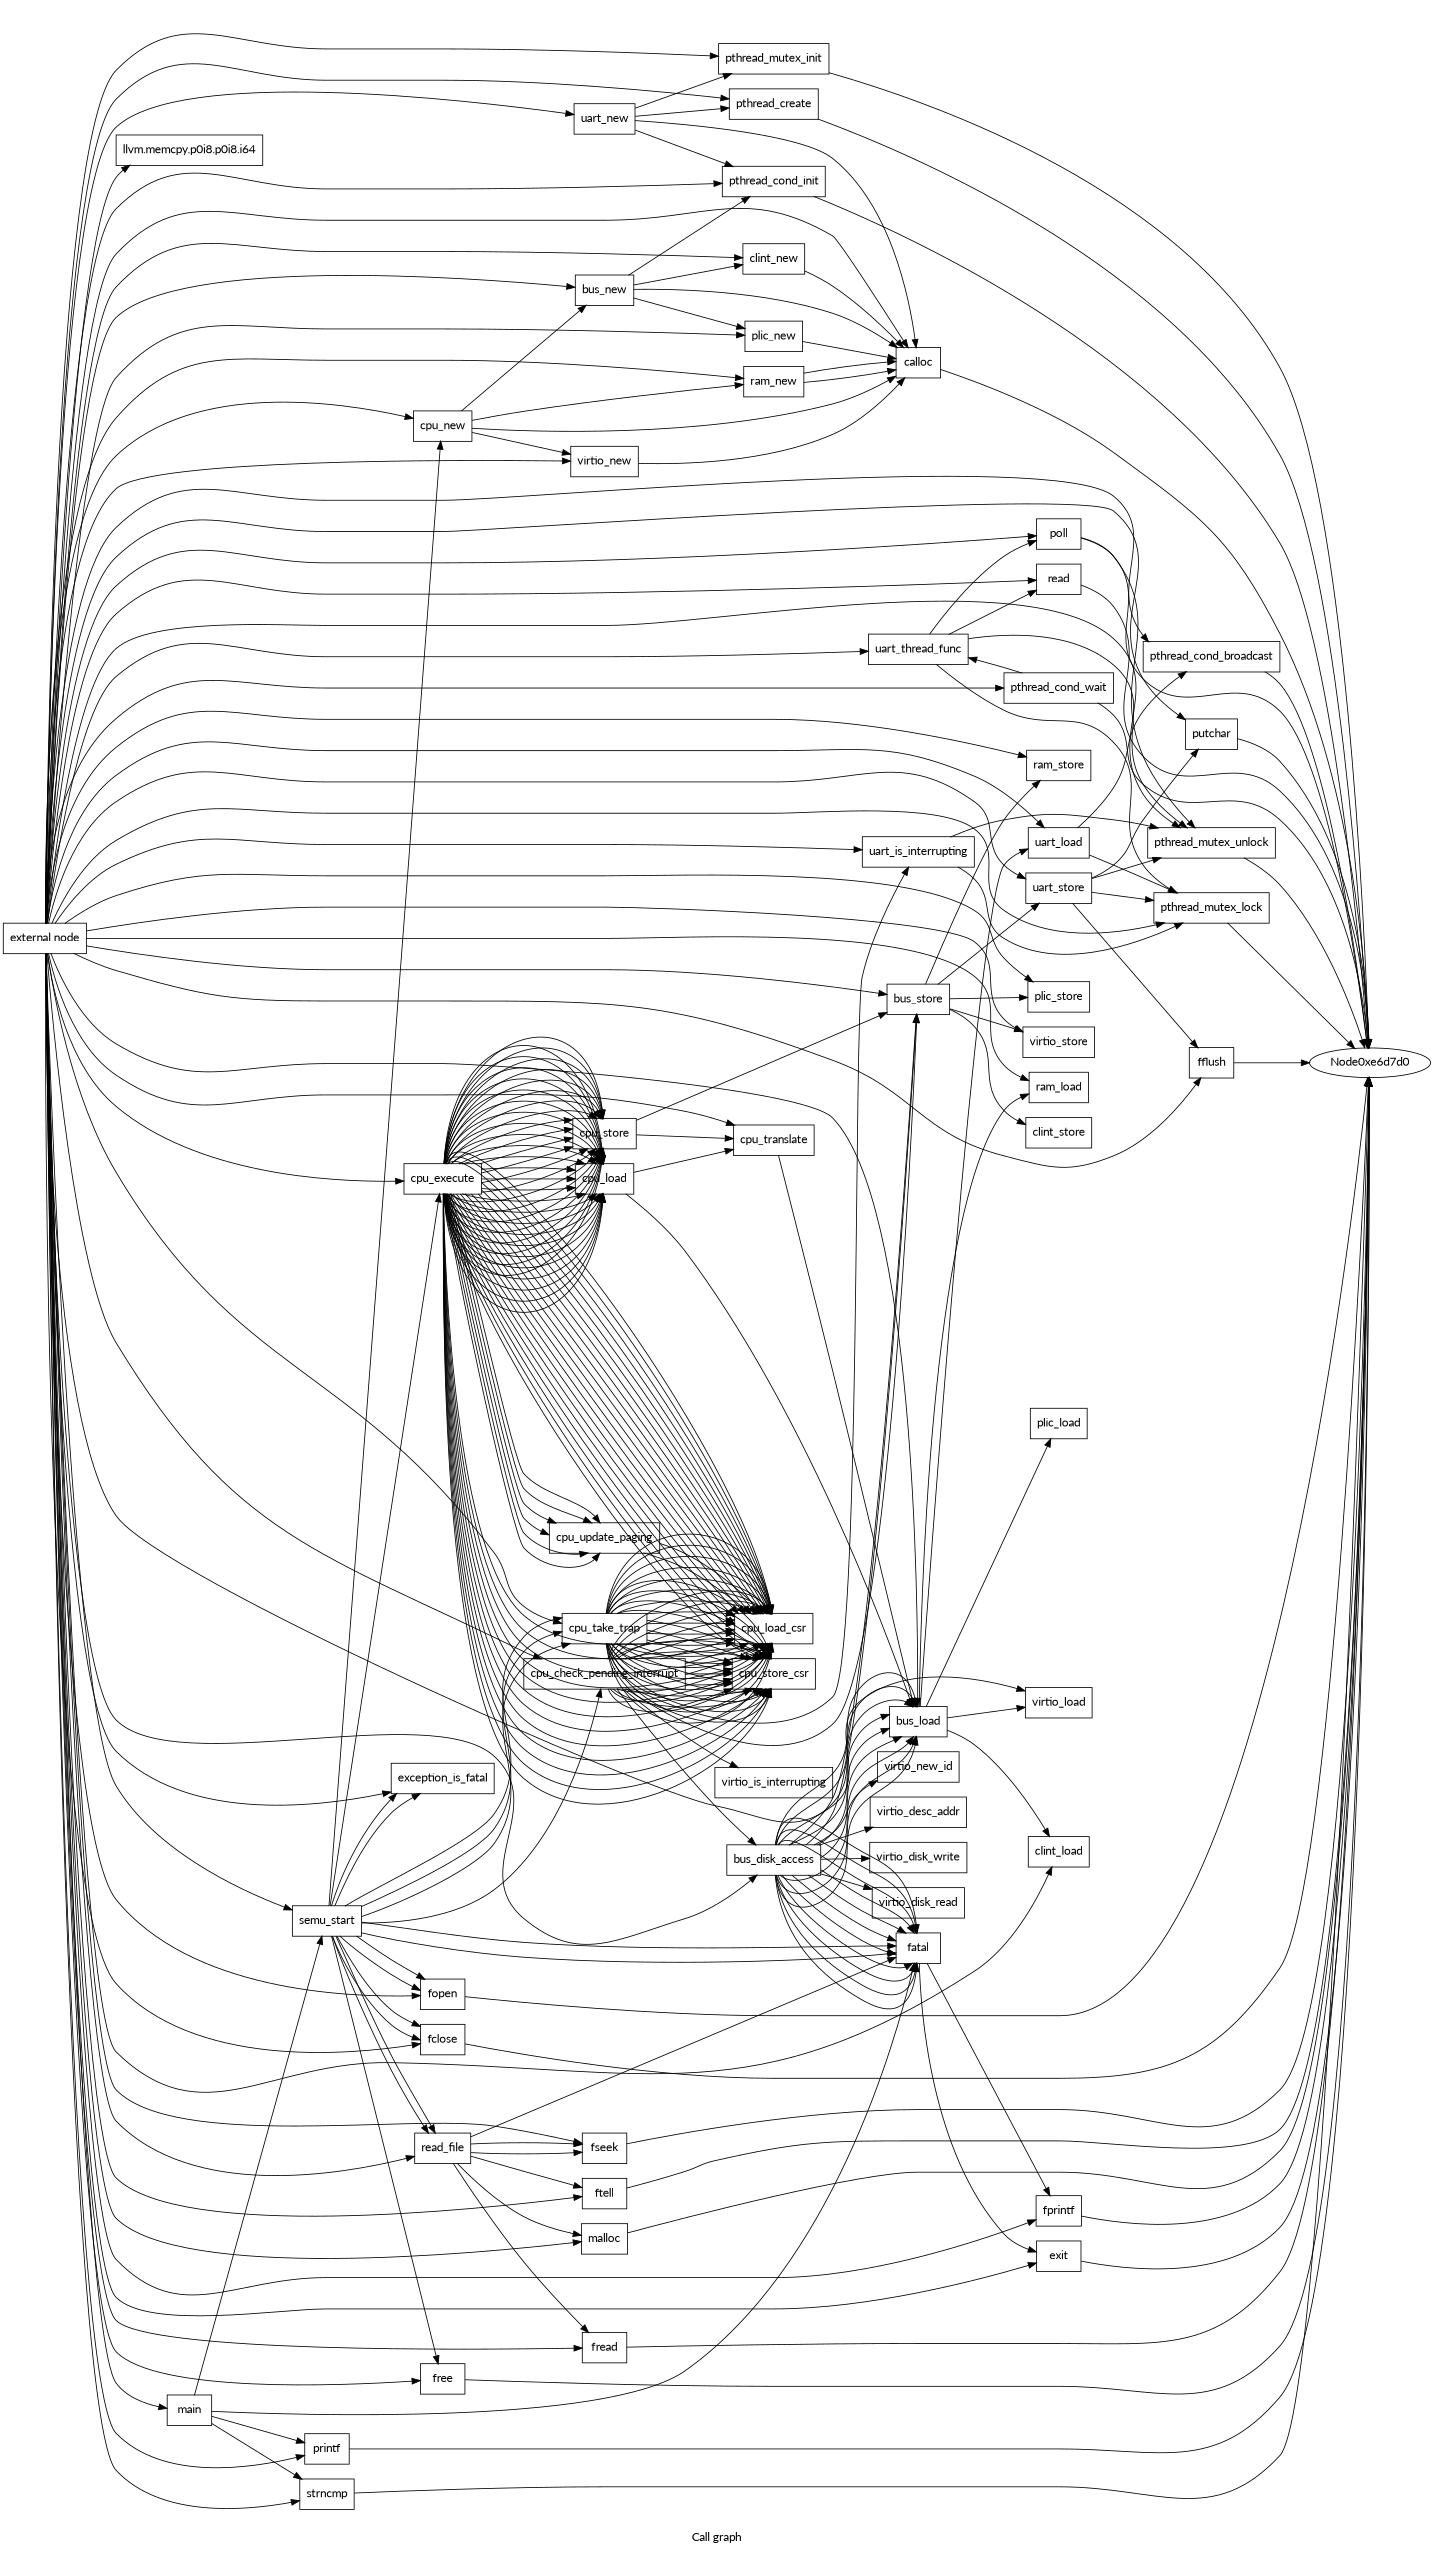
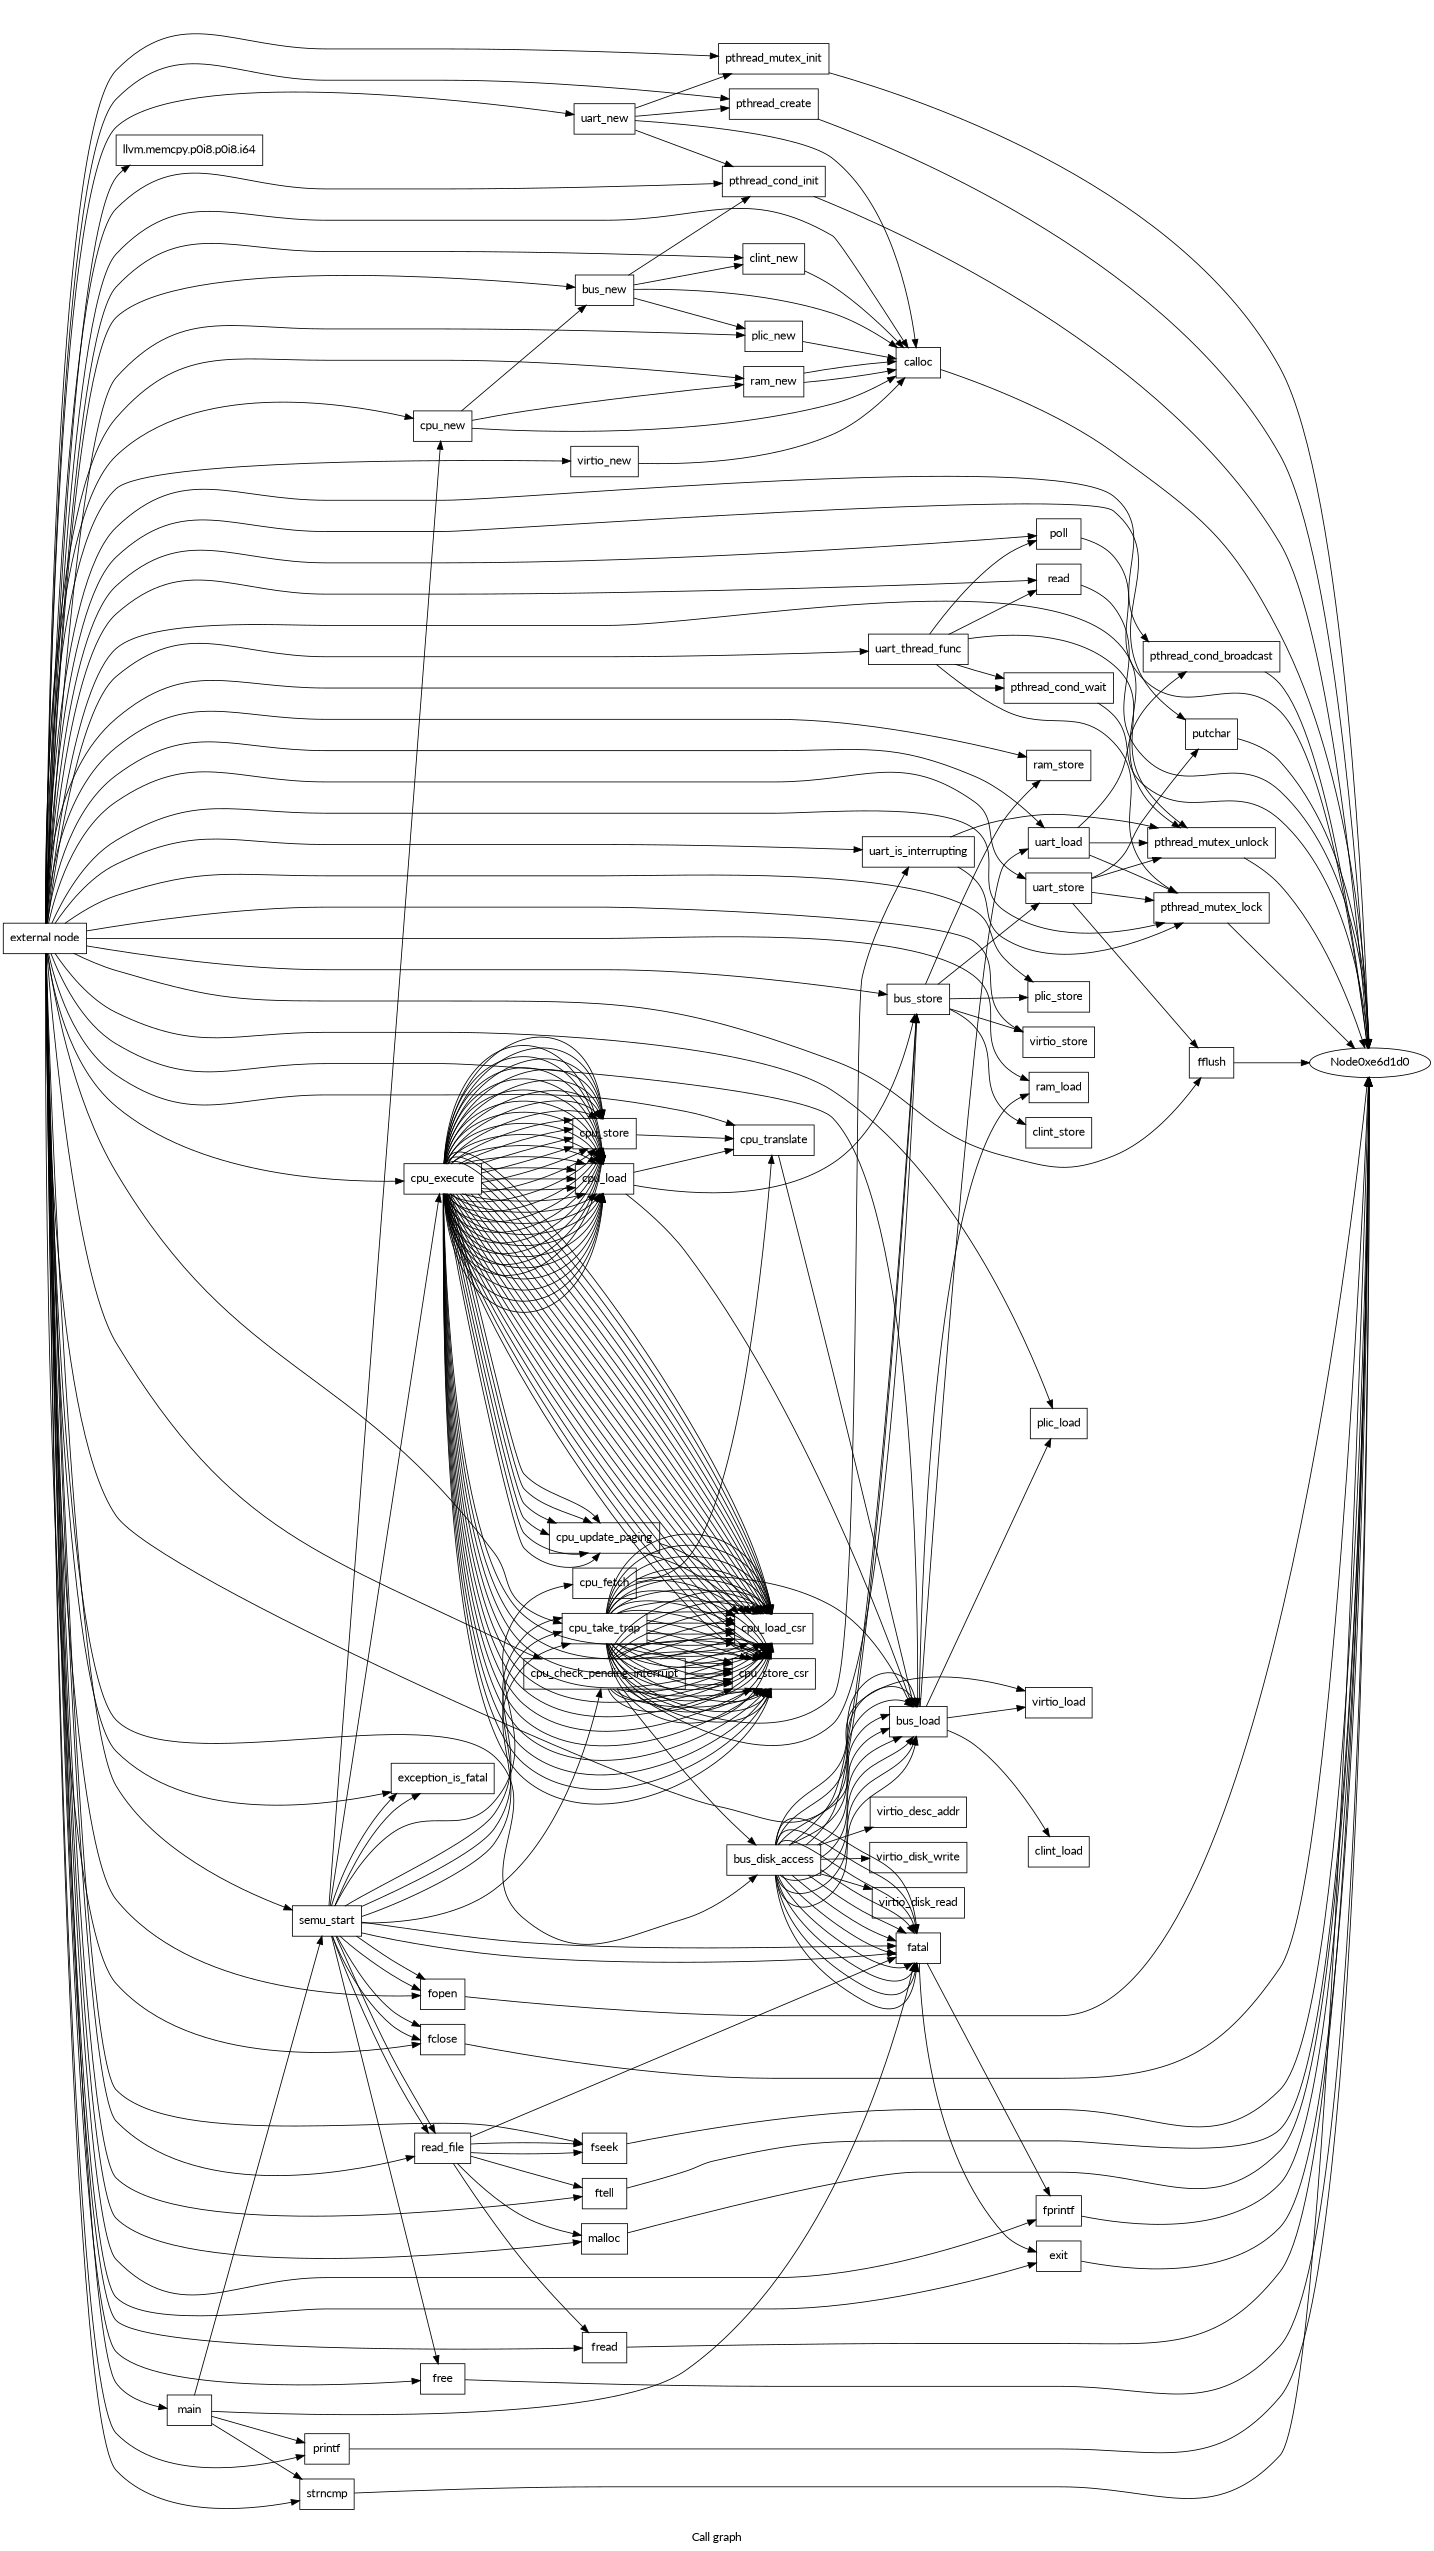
(517, 442) -> none
(999, 666) -> (975, 670)
(1138, 740) -> (1114, 843)
(1370, 1063) -> (1370, 1063)
(758, 1068) -> (816, 1172)
none -> (605, 1583)
(918, 1767) -> none
(774, 1783) -> none
(105, 2011) -> (625, 1042)
